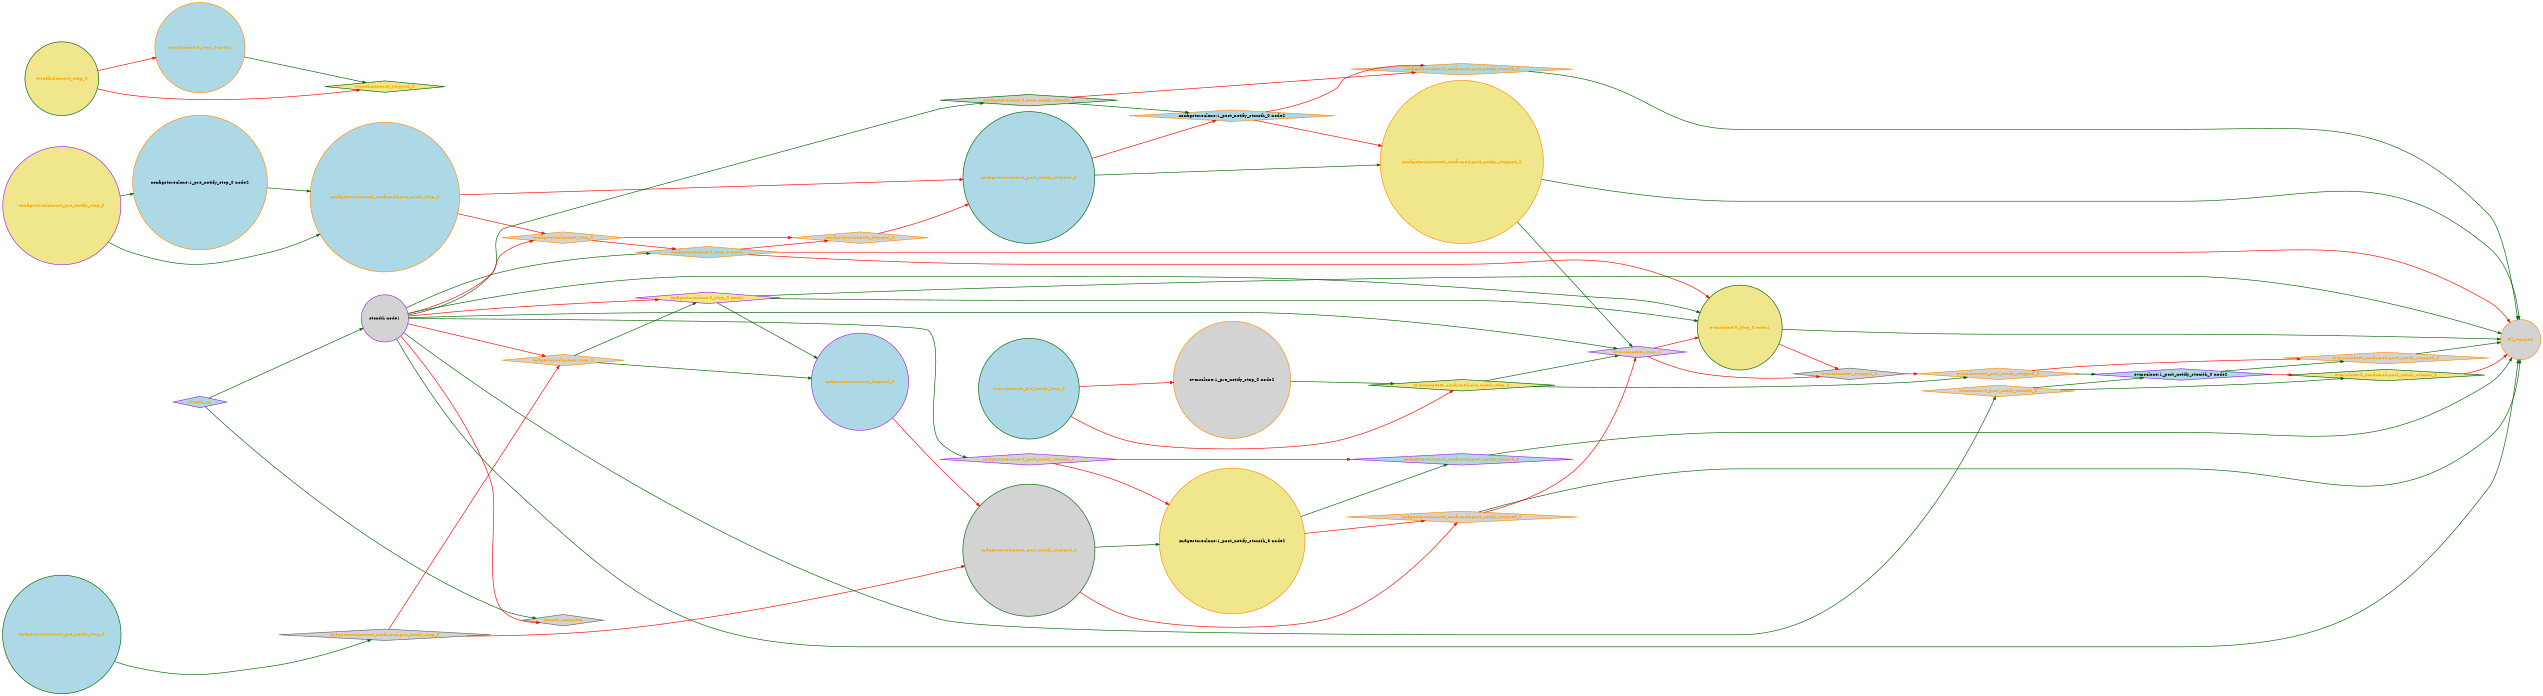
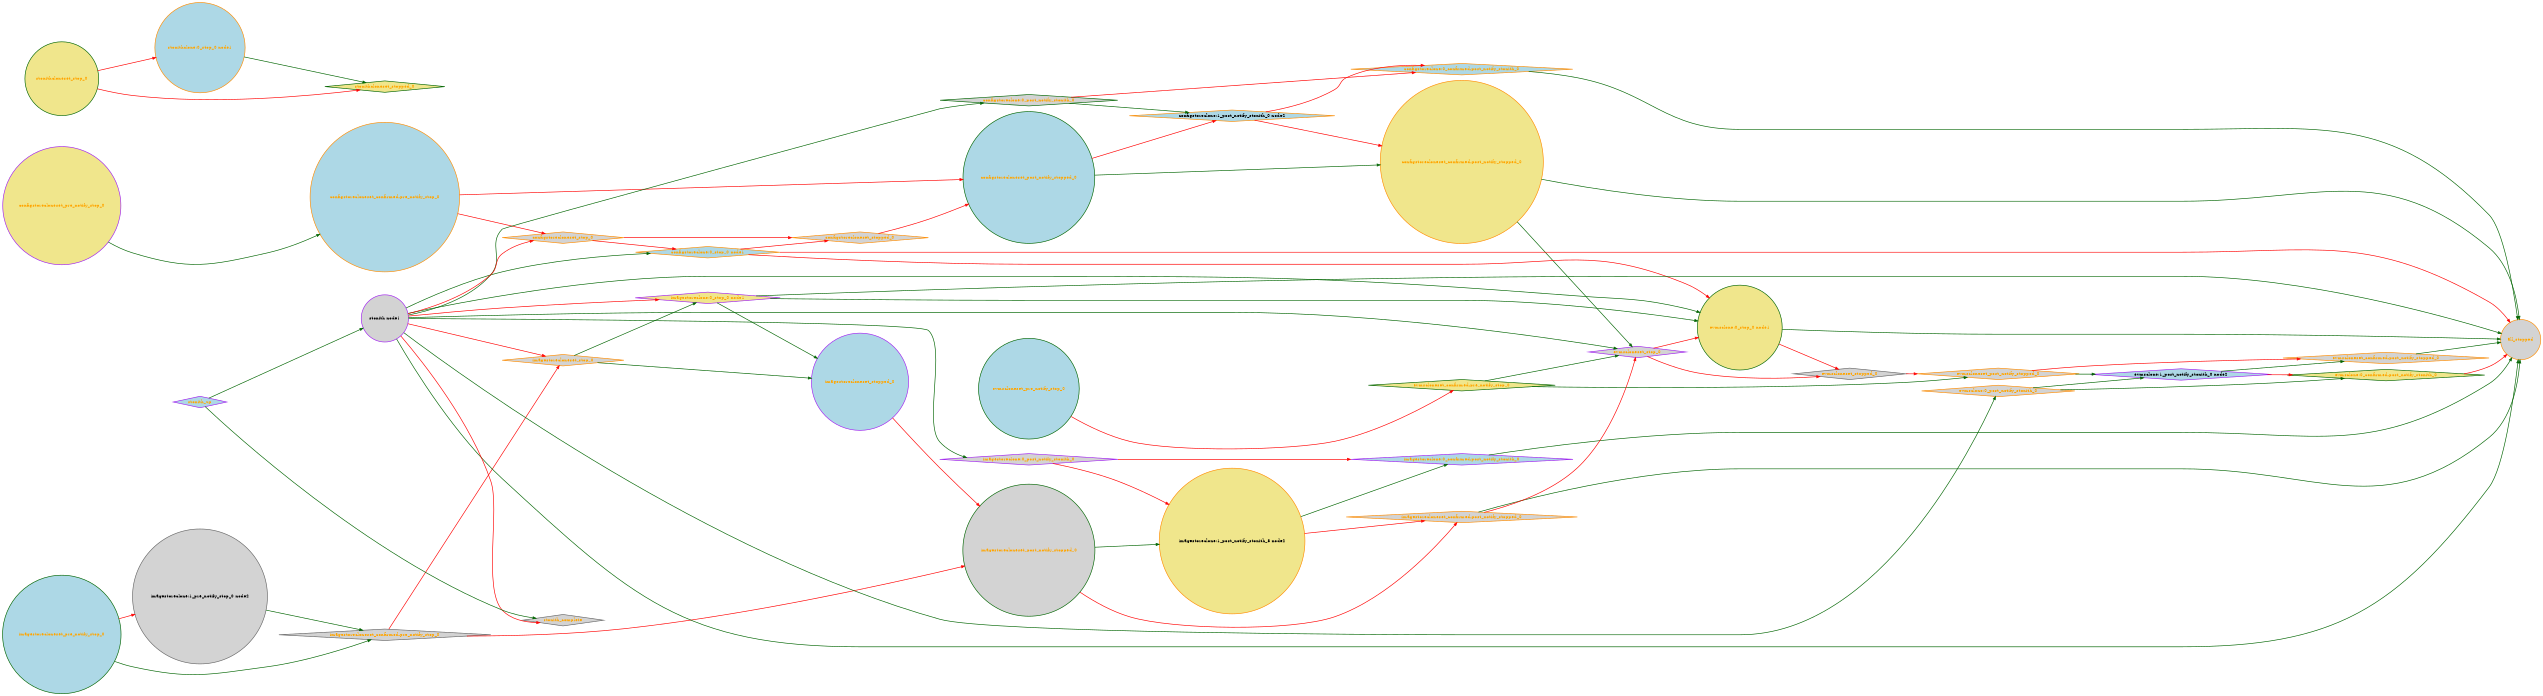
(200, 183) -> none
(1232, 380) -> none
none -> (200, 596)
